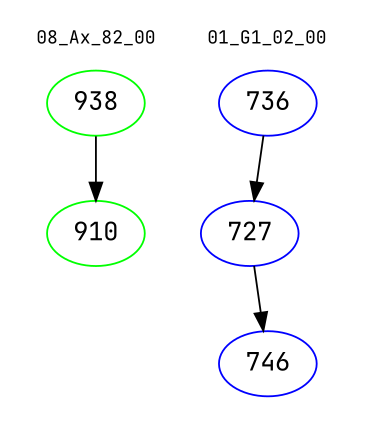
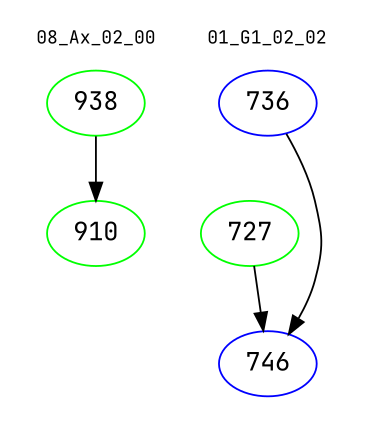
(97, 39) -> (97, 39)
(268, 39) -> (268, 39)
(260, 159) -> (320, 225)
(250, 233) -> (250, 233)
